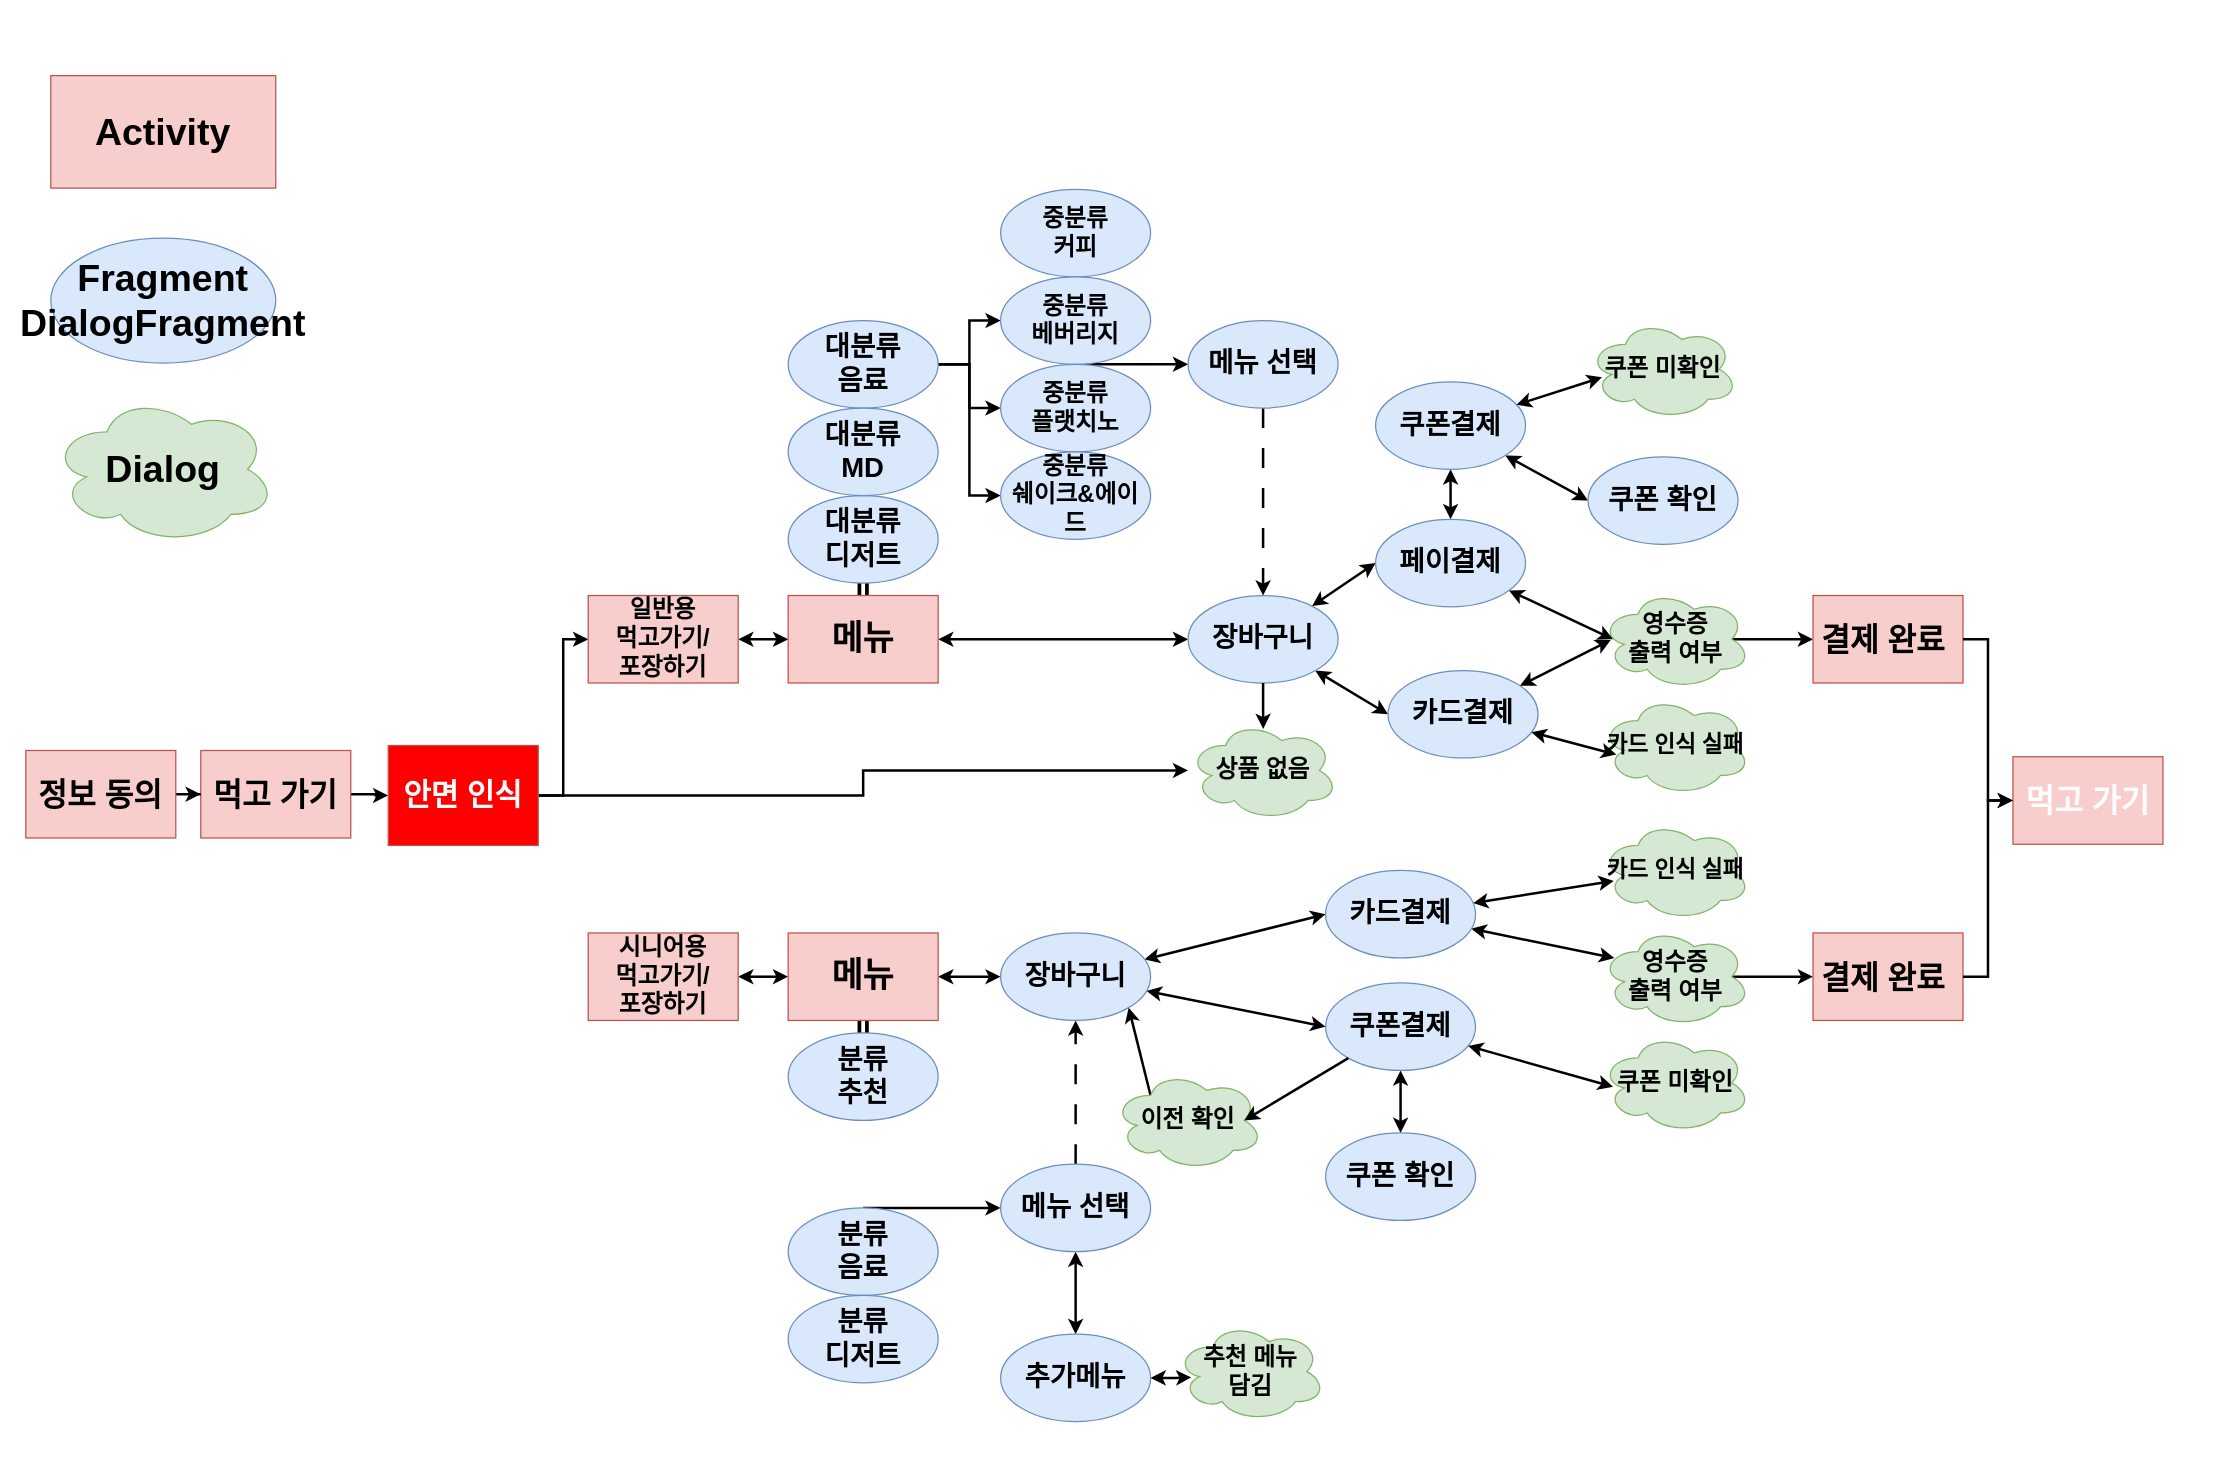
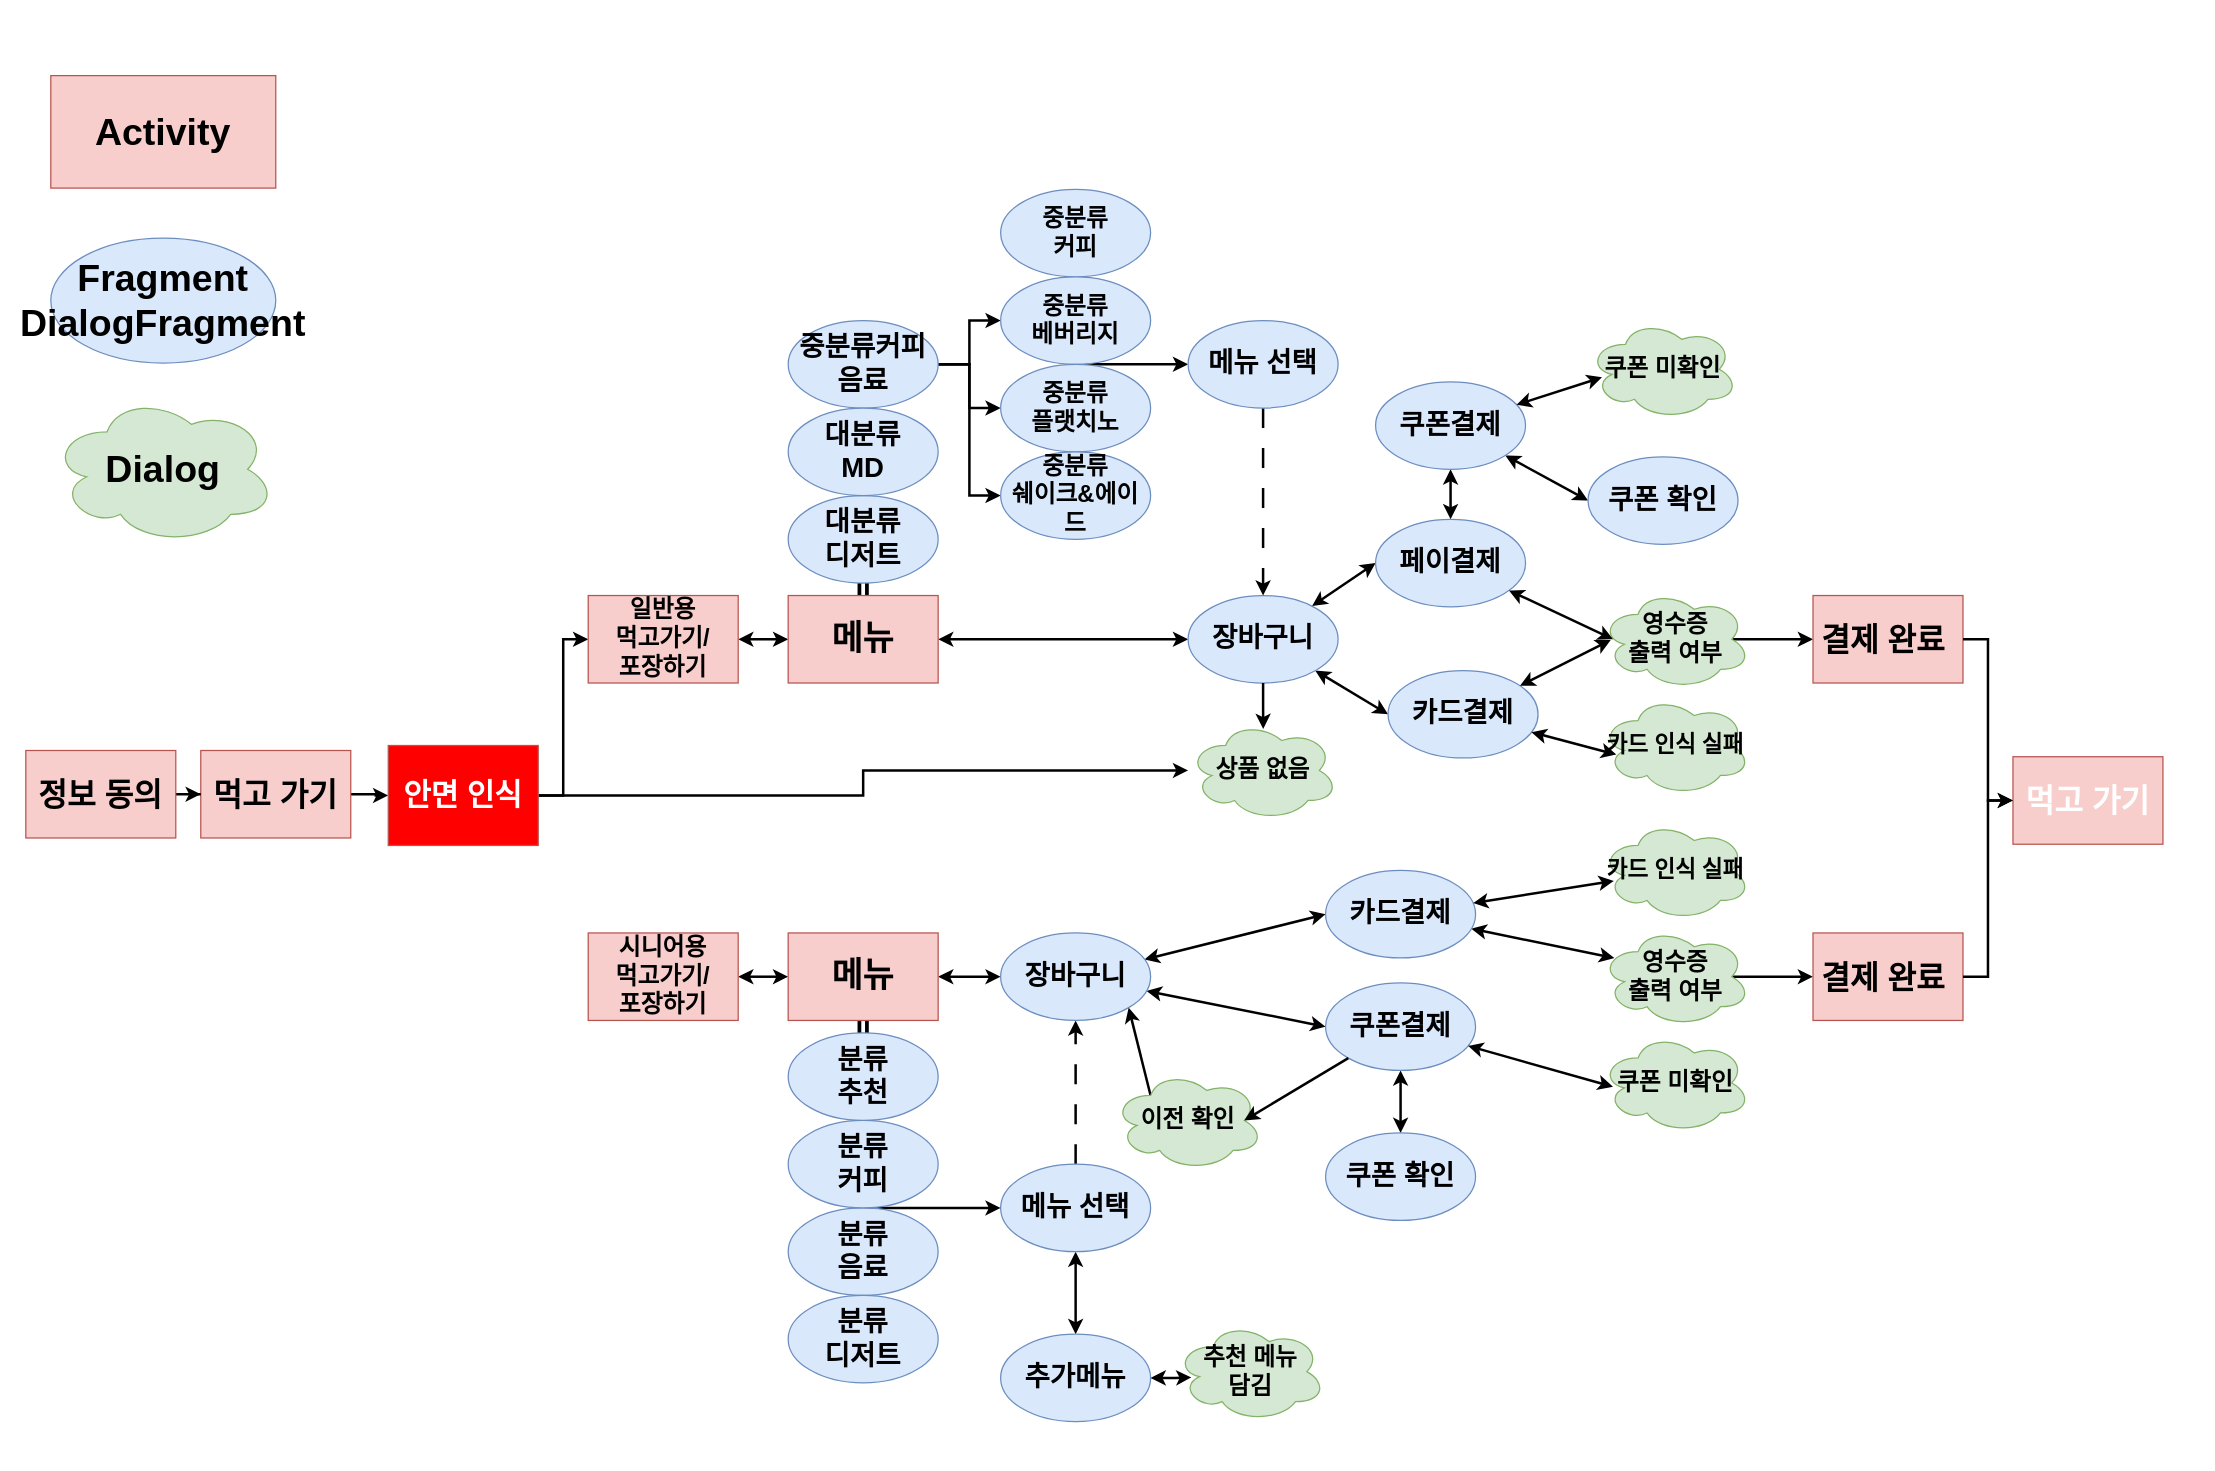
(863, 364) -> (863, 364)
none -> (863, 1164)
